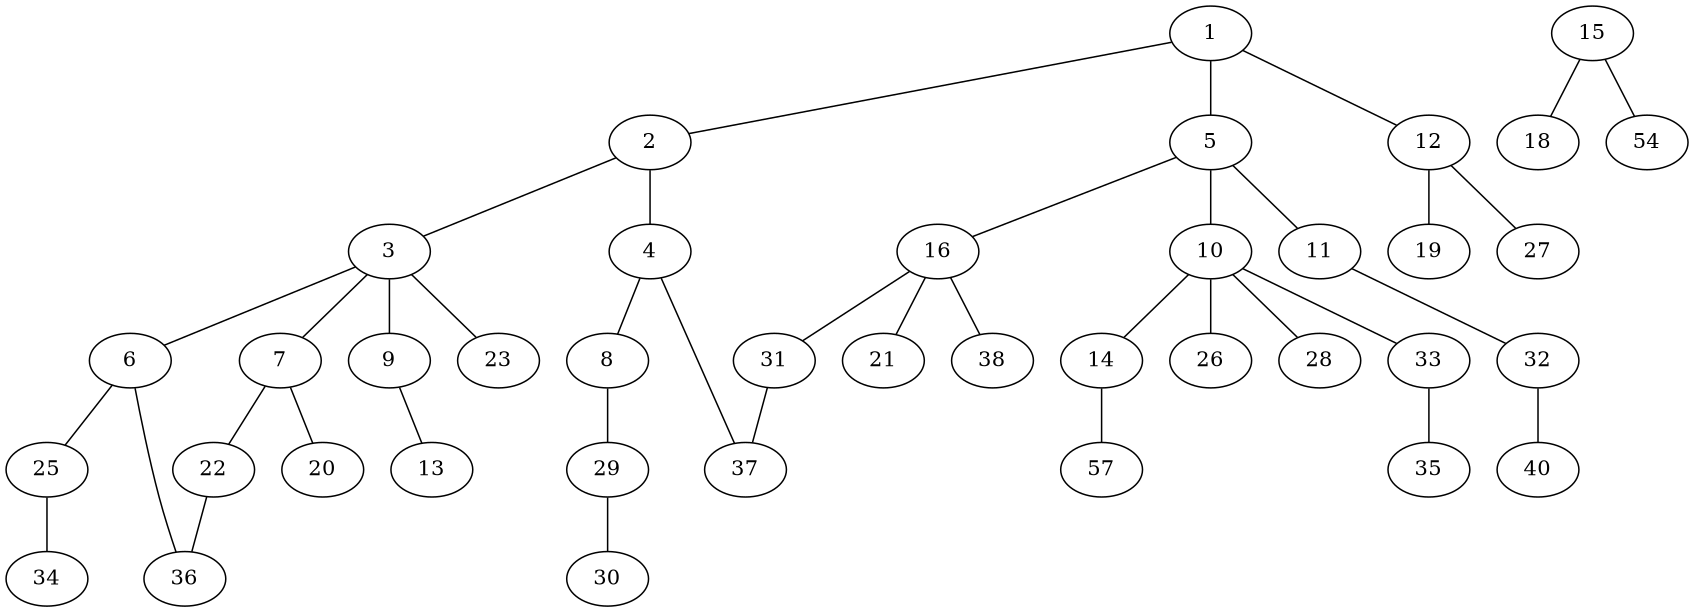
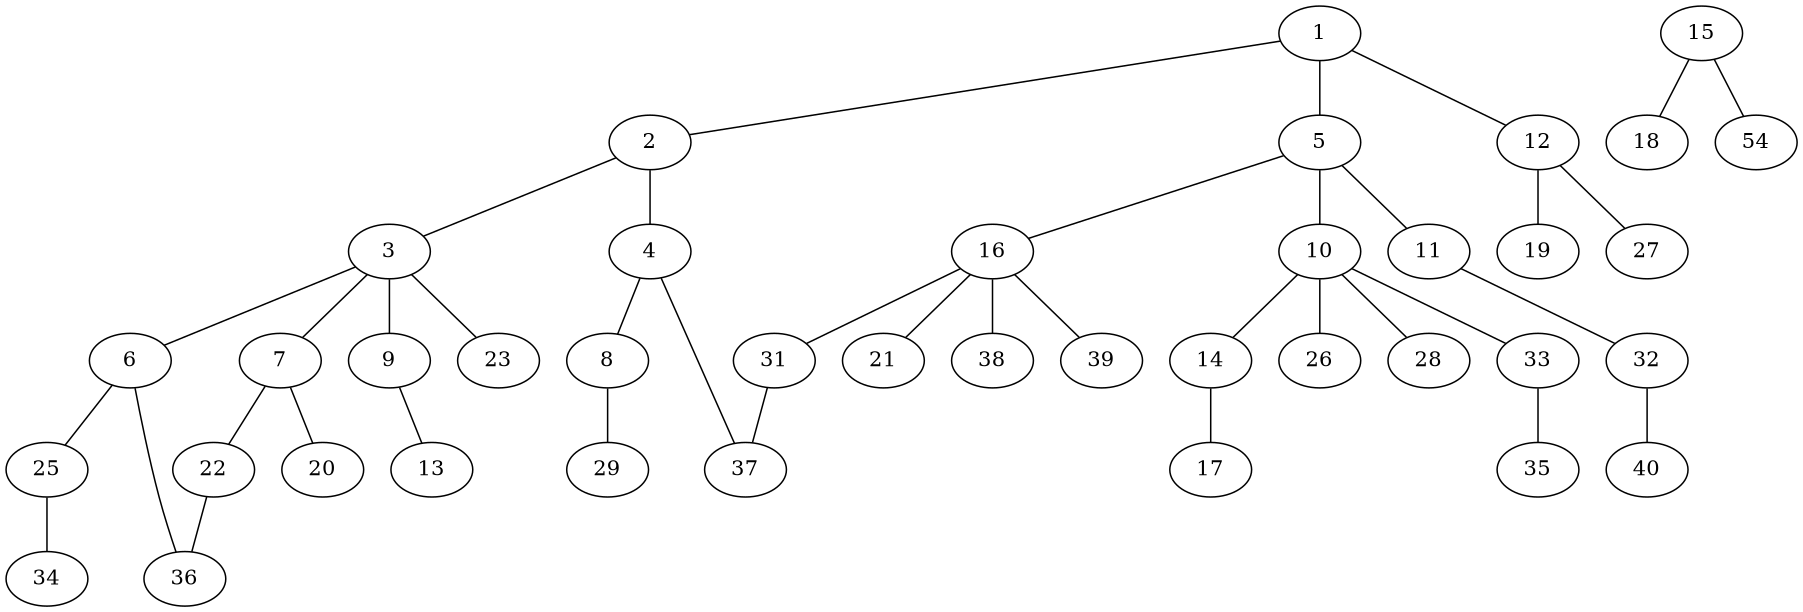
none -> (1102, 361)
(1102, 470) -> (1211, 470)
(608, 579) -> none
